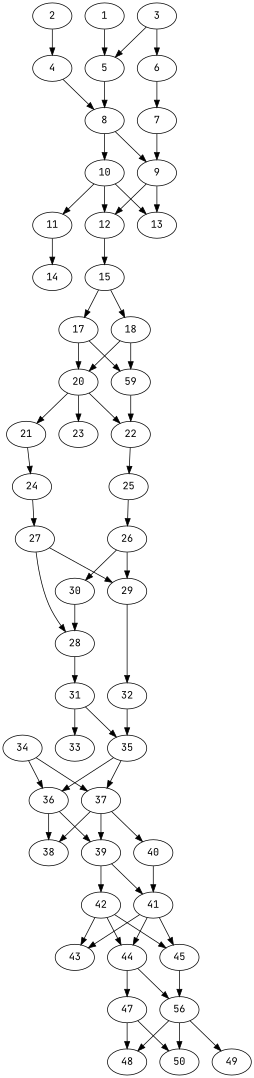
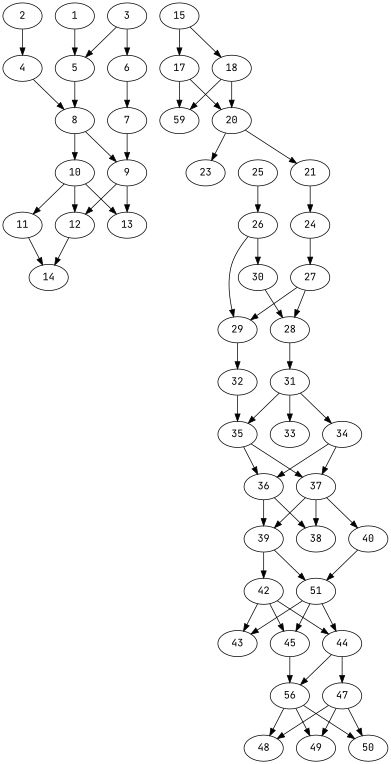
(105, 248) -> (63, 248)
none -> (313, 406)
(131, 434) -> none
none -> (331, 718)
(153, 905) -> (316, 591)
